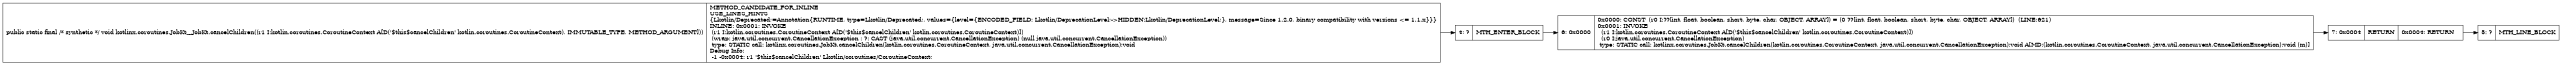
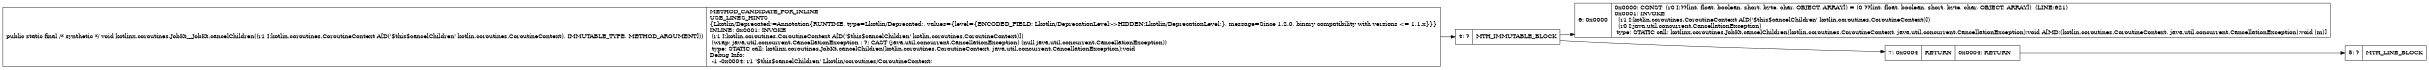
(1508, 32) -> (1516, 37)
(2319, 33) -> (1720, 47)
